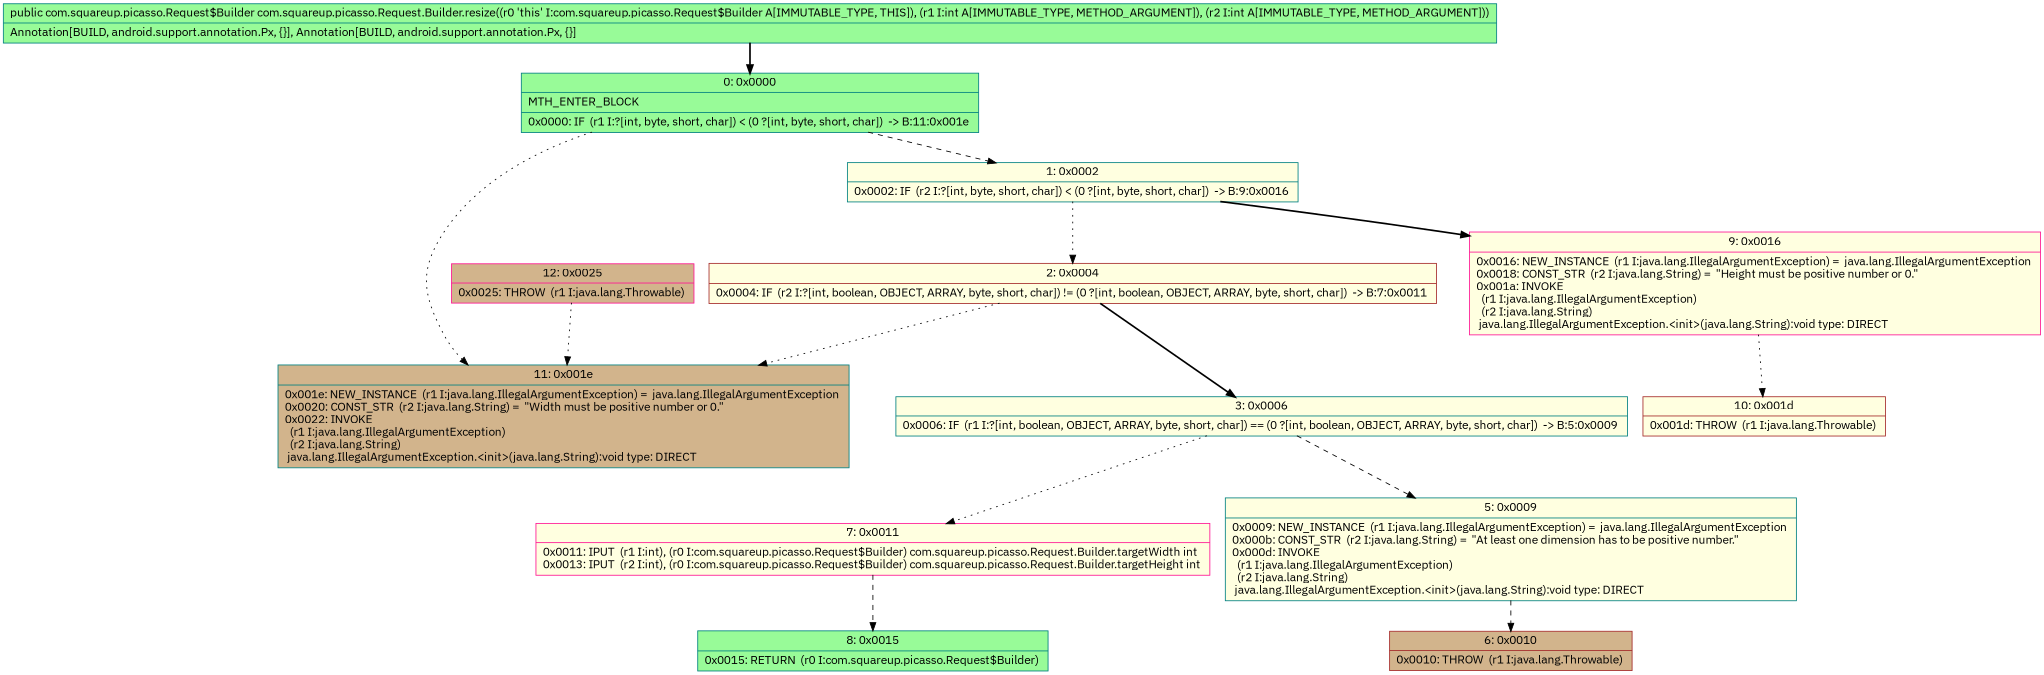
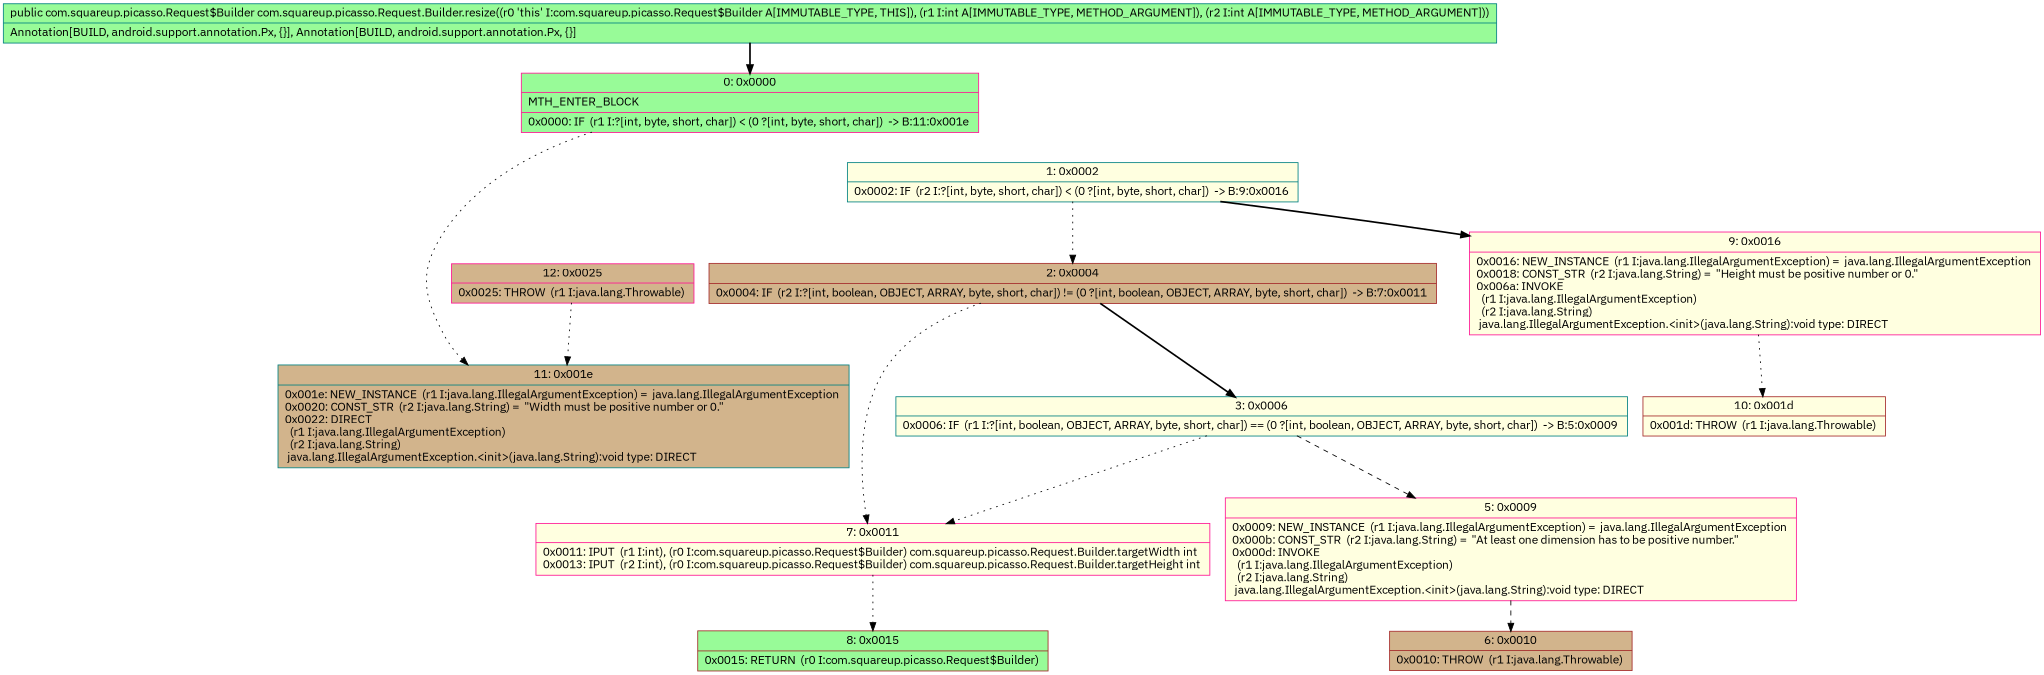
(750, 103) -> (750, 103)
(928, 147) -> none
(1073, 283) -> (1073, 283)
(1523, 287) -> (1523, 287)
(883, 333) -> (877, 383)
(332, 420) -> (331, 420)
(1511, 549) -> (1511, 549)
(873, 599) -> (873, 599)
(873, 651) -> (873, 651)
